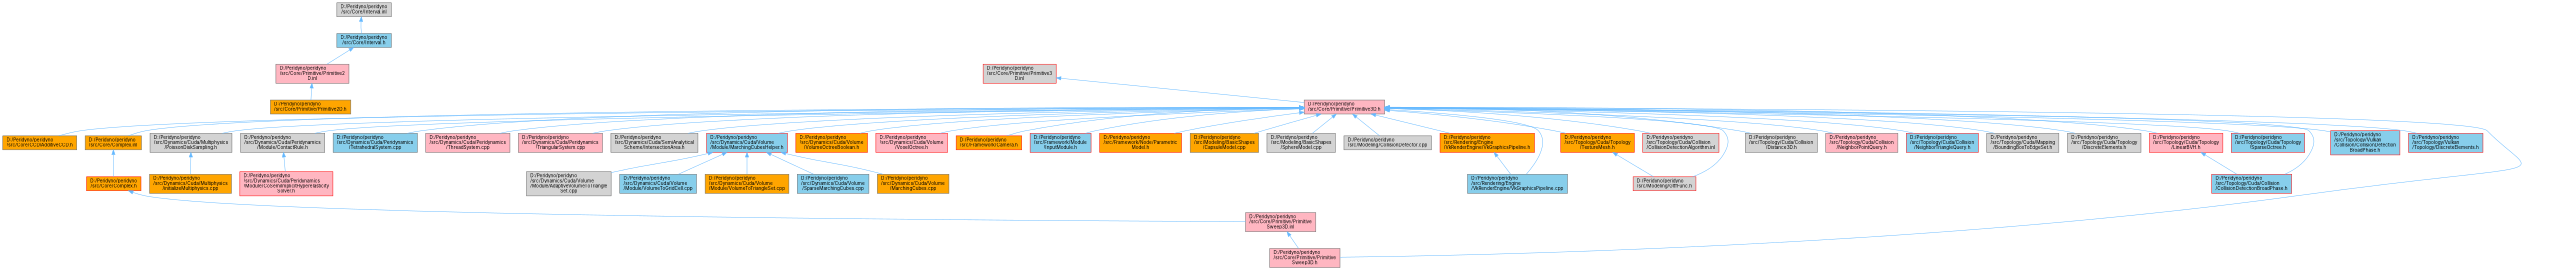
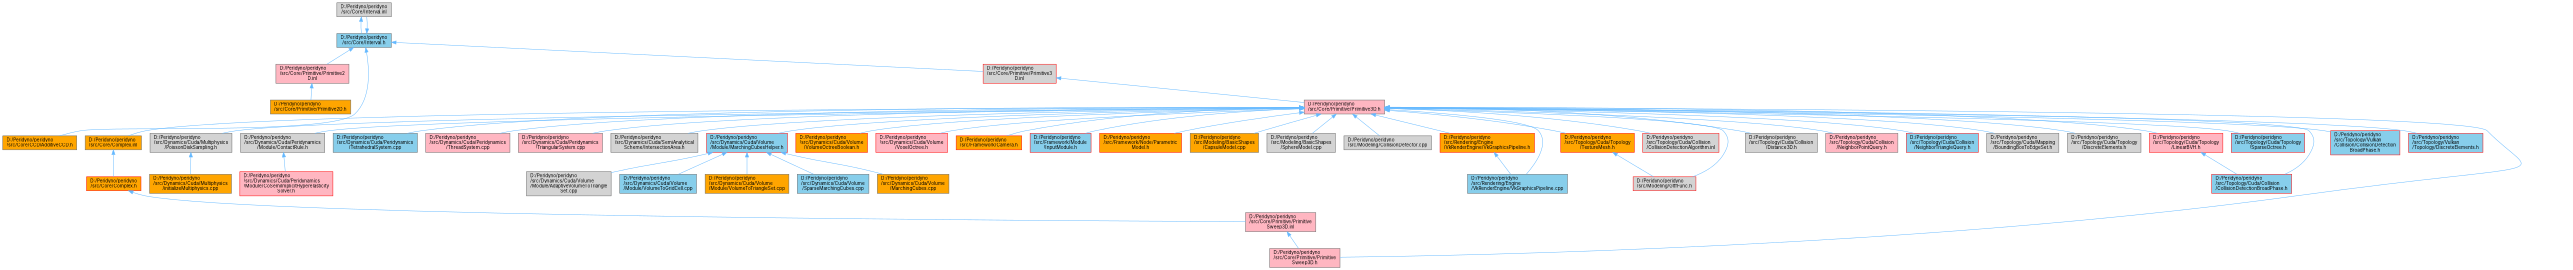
none -> (367, 23)
none -> (690, 57)
(679, 112) -> (231, 128)
